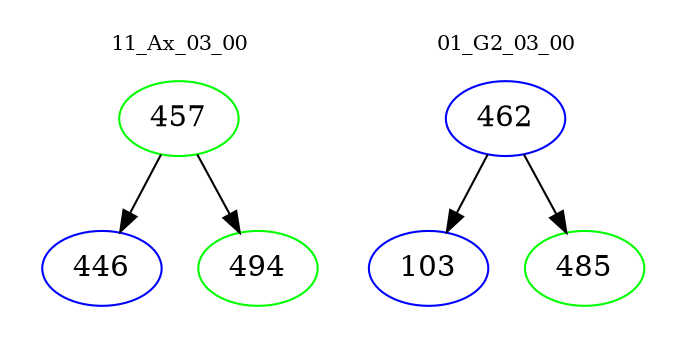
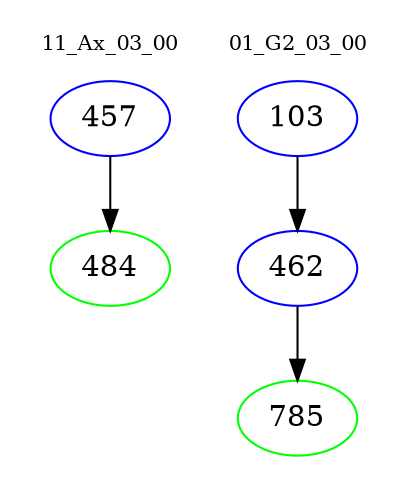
(179, 119) -> (110, 119)
(472, 184) -> (298, 183)
(102, 268) -> none
(258, 268) -> (110, 268)
(585, 268) -> (298, 418)
